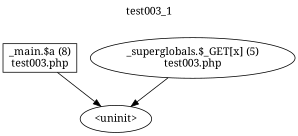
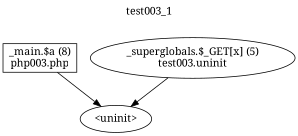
(40, 58) -> (40, 58)
(193, 58) -> (193, 58)
